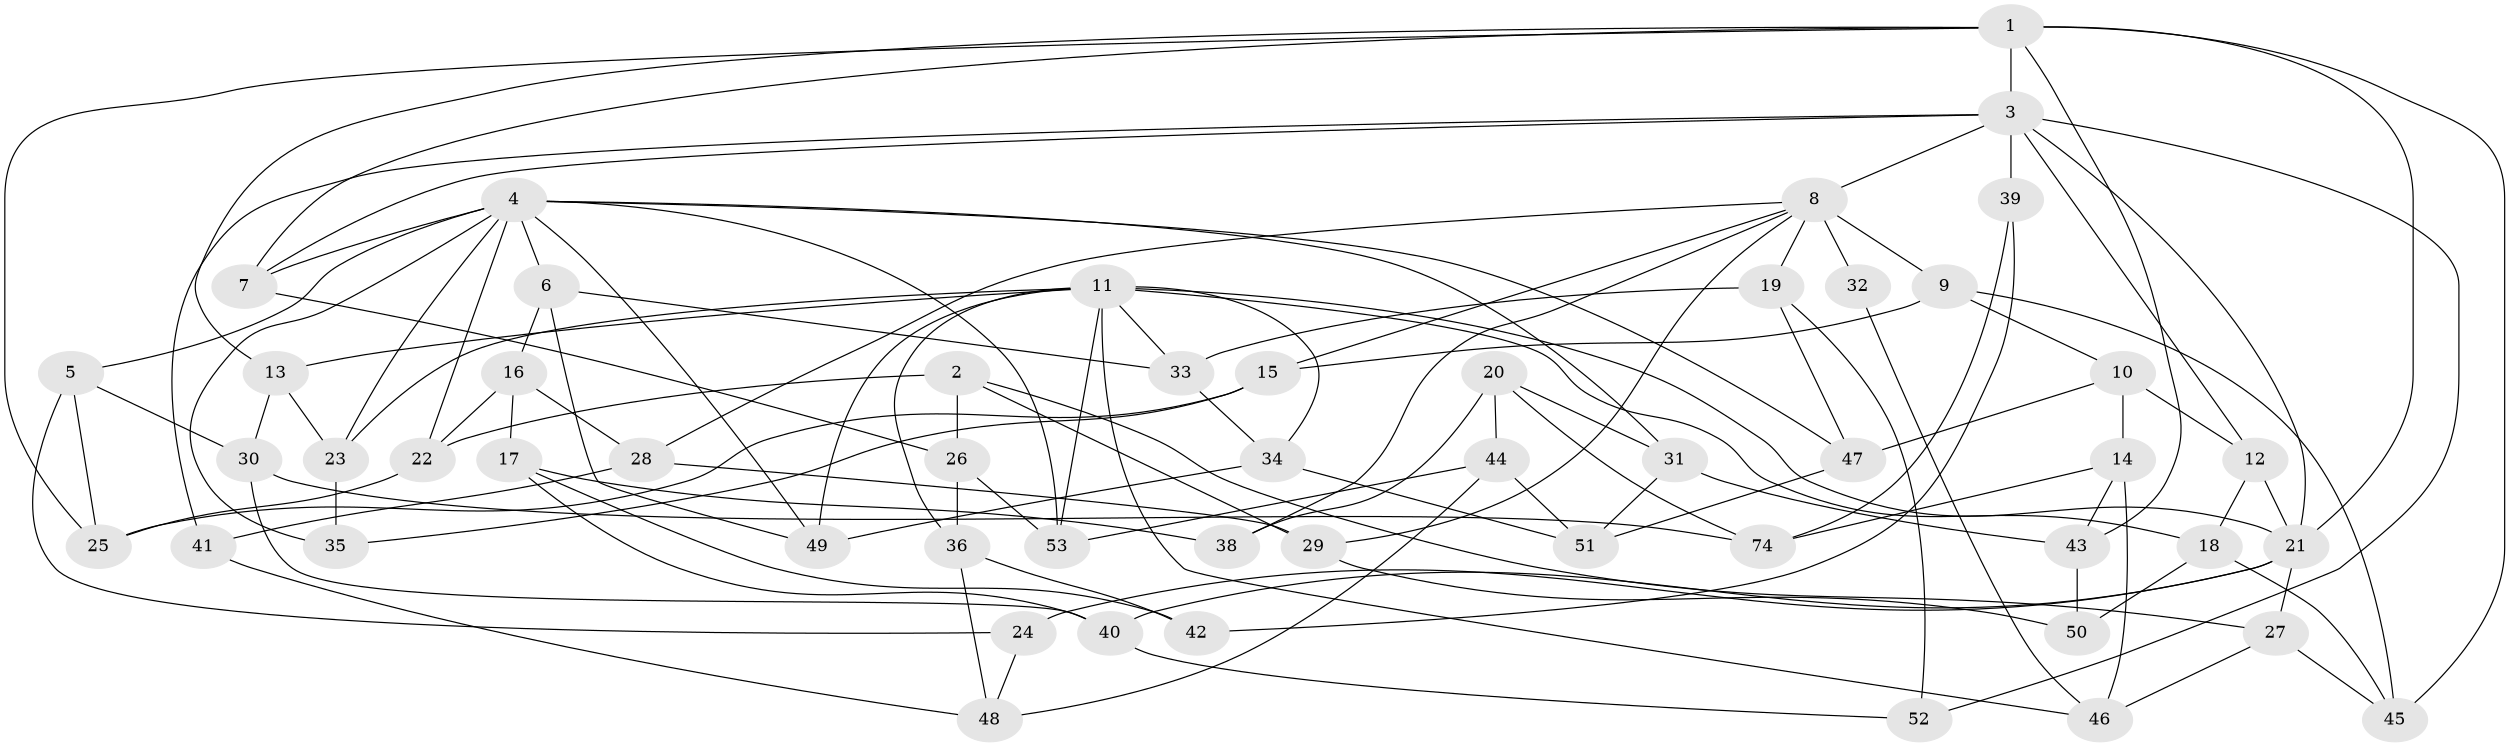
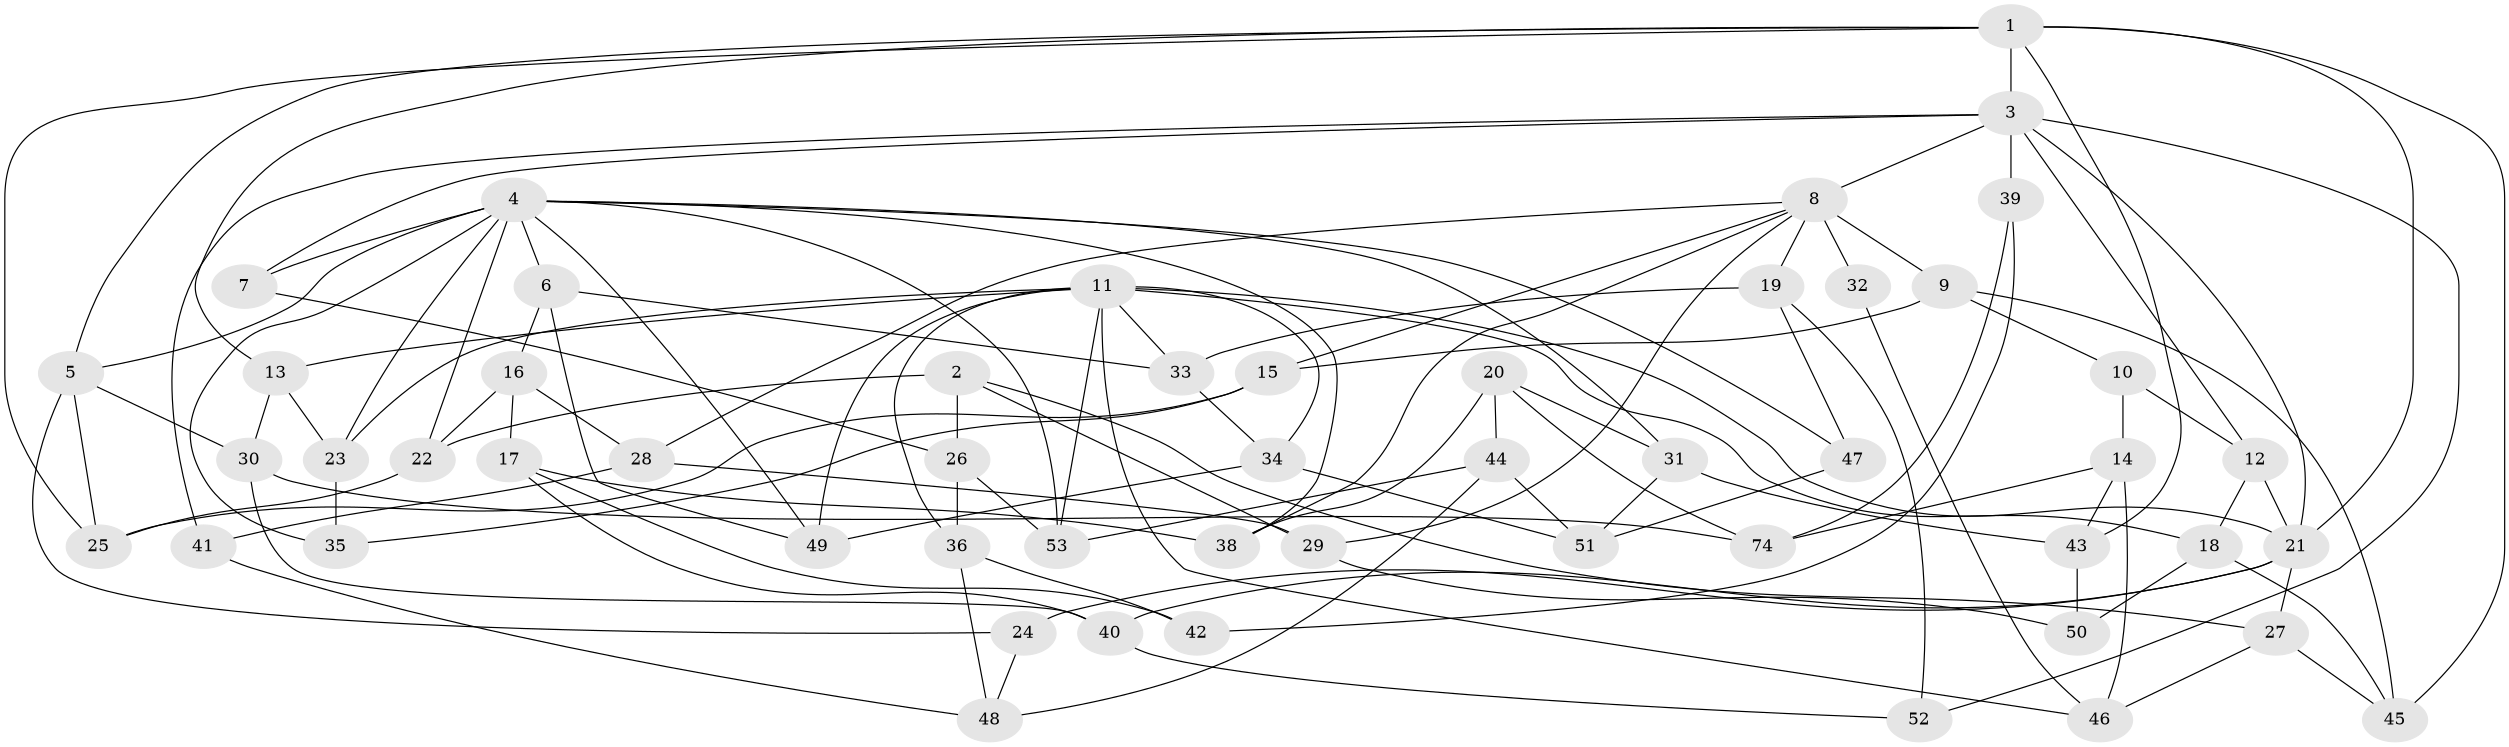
(1093, 57) -> (862, 44)
none -> (1060, 241)
(1988, 417) -> none
